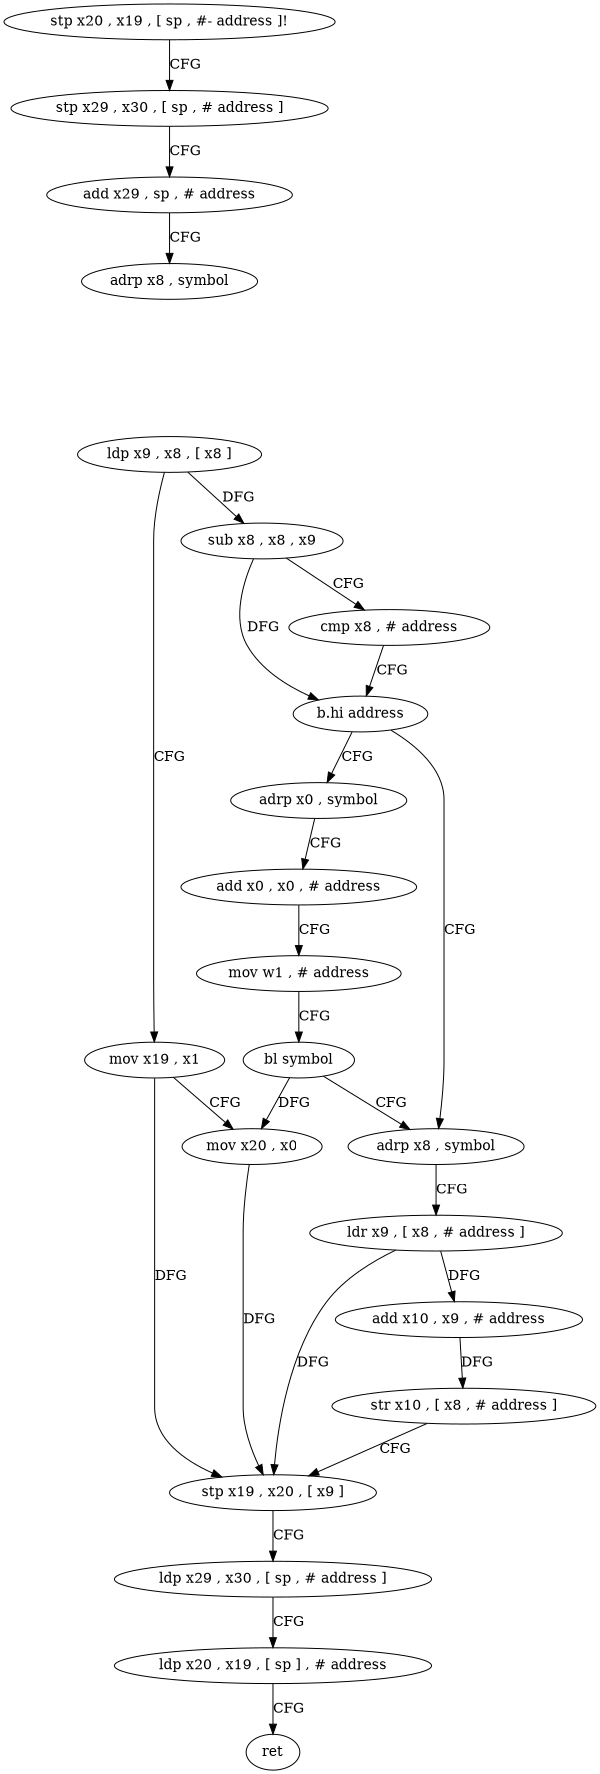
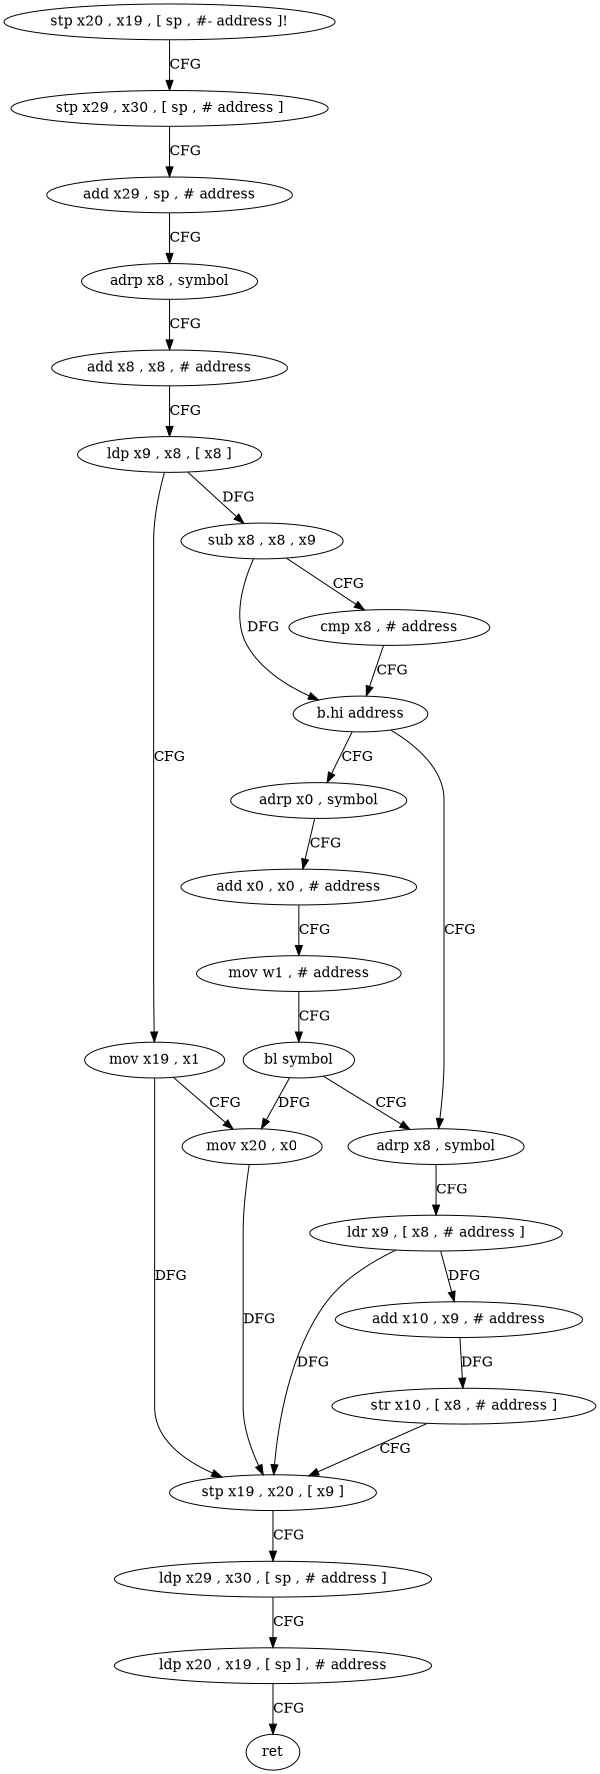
none -> (170, 368)
